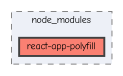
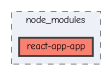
(62, 47) -> (56, 47)
